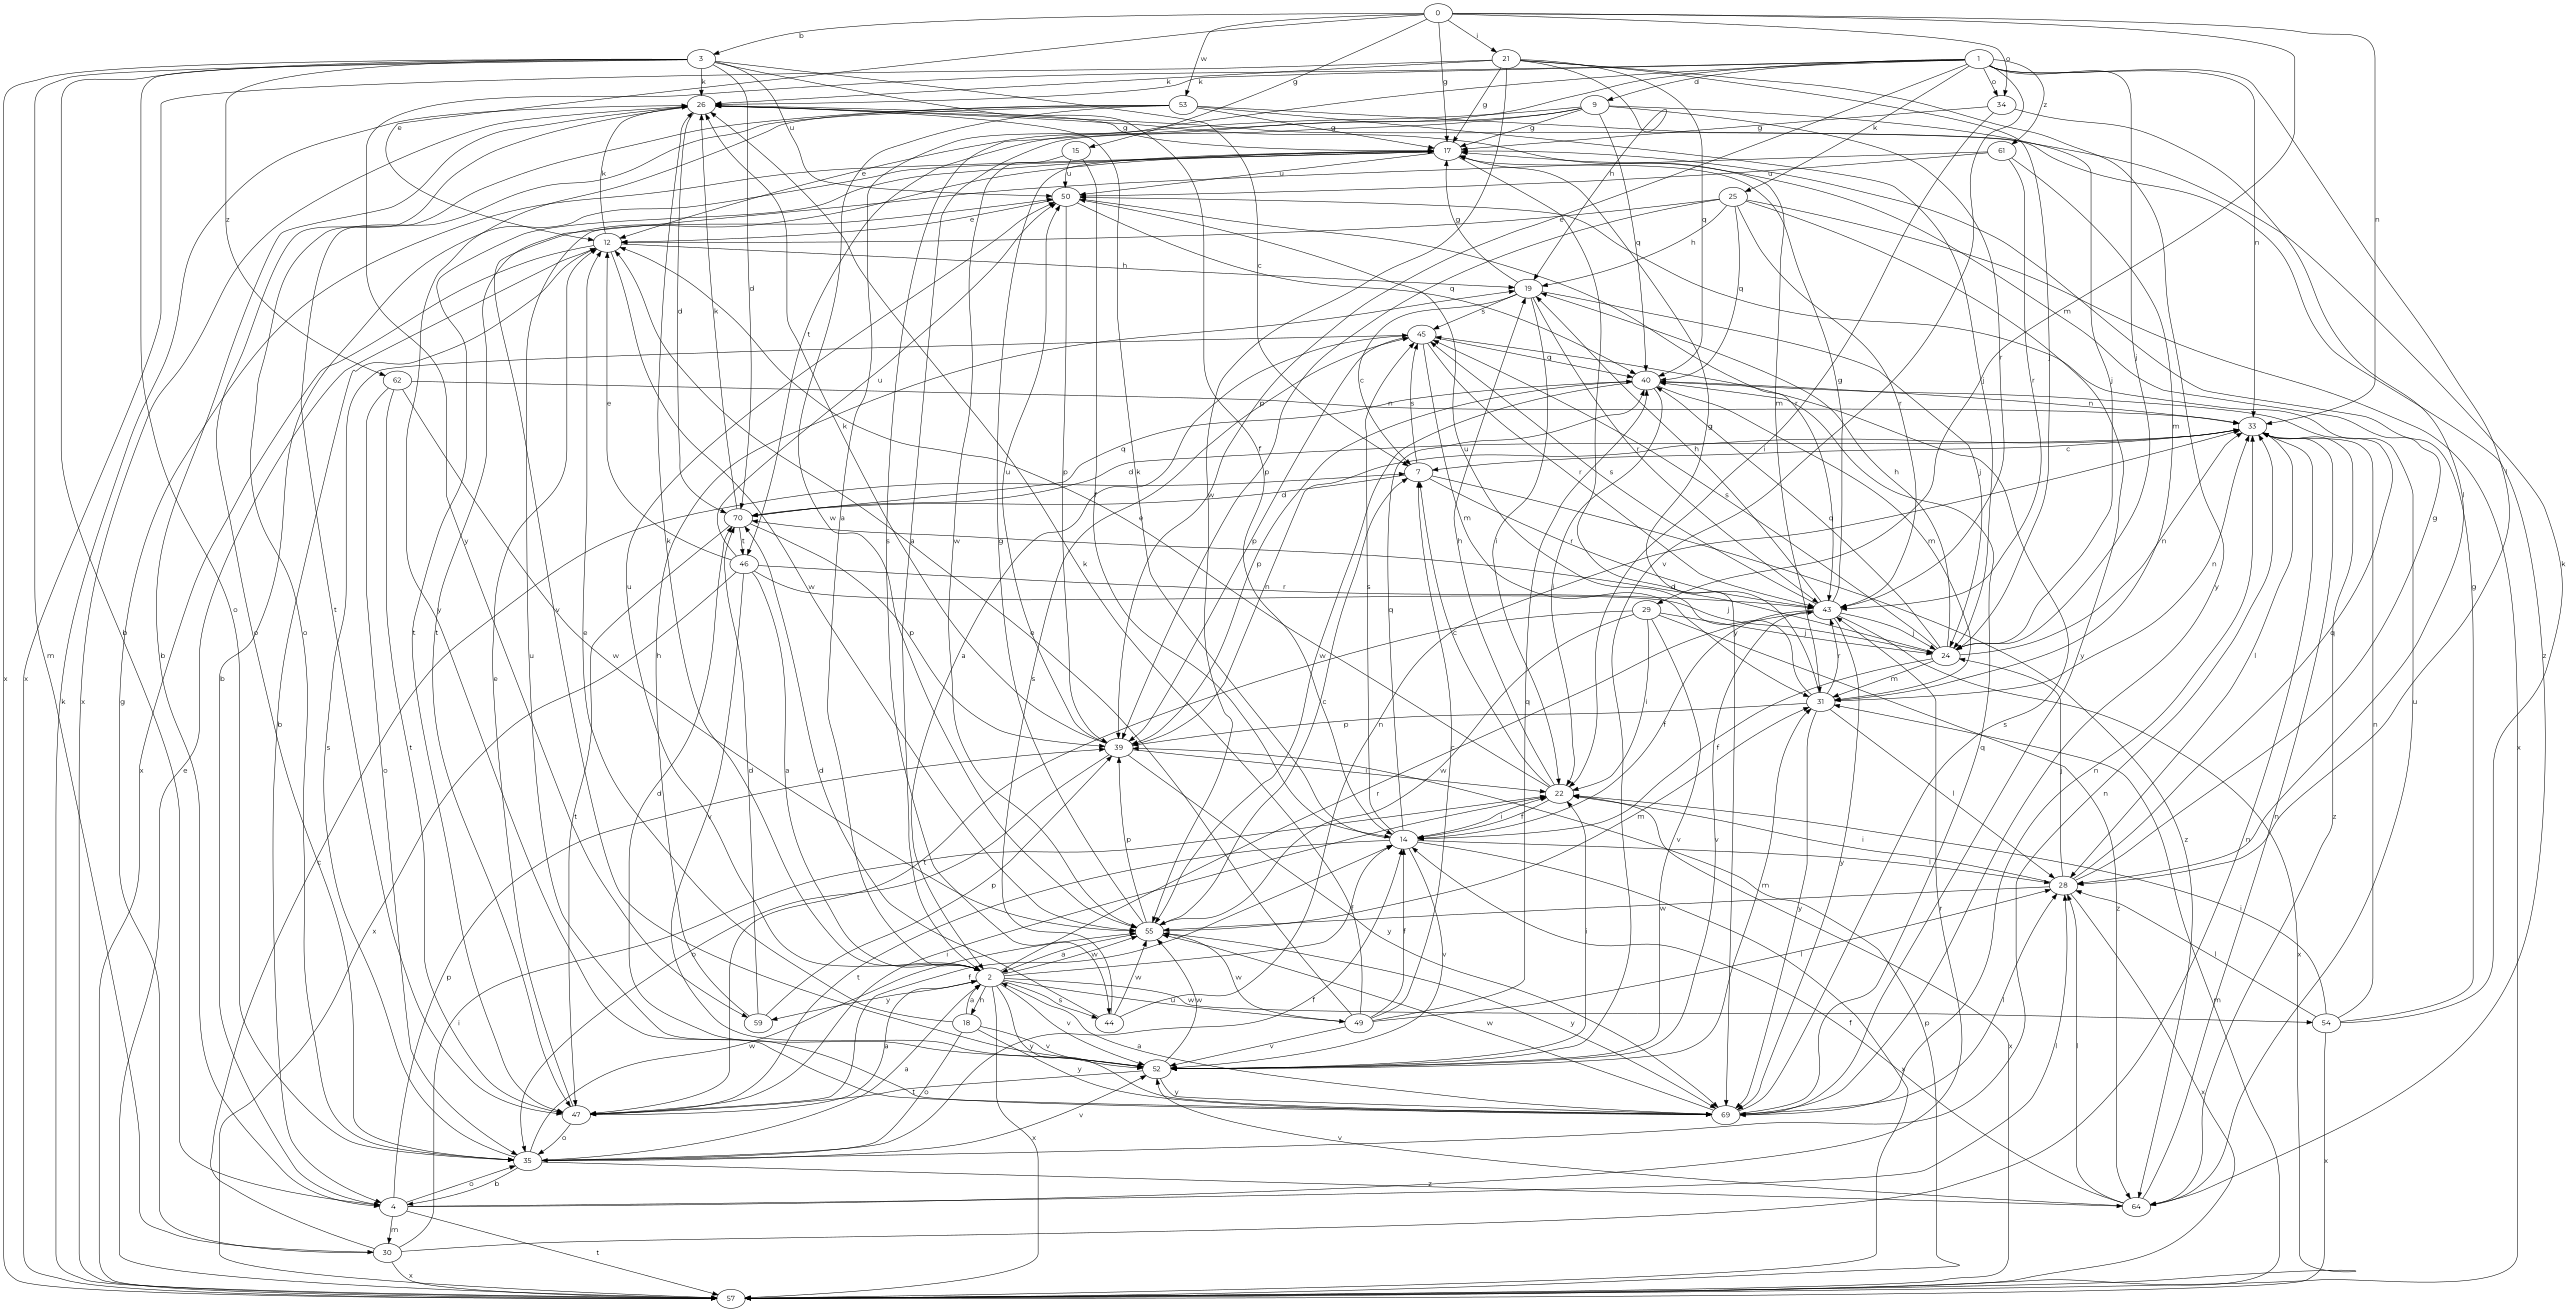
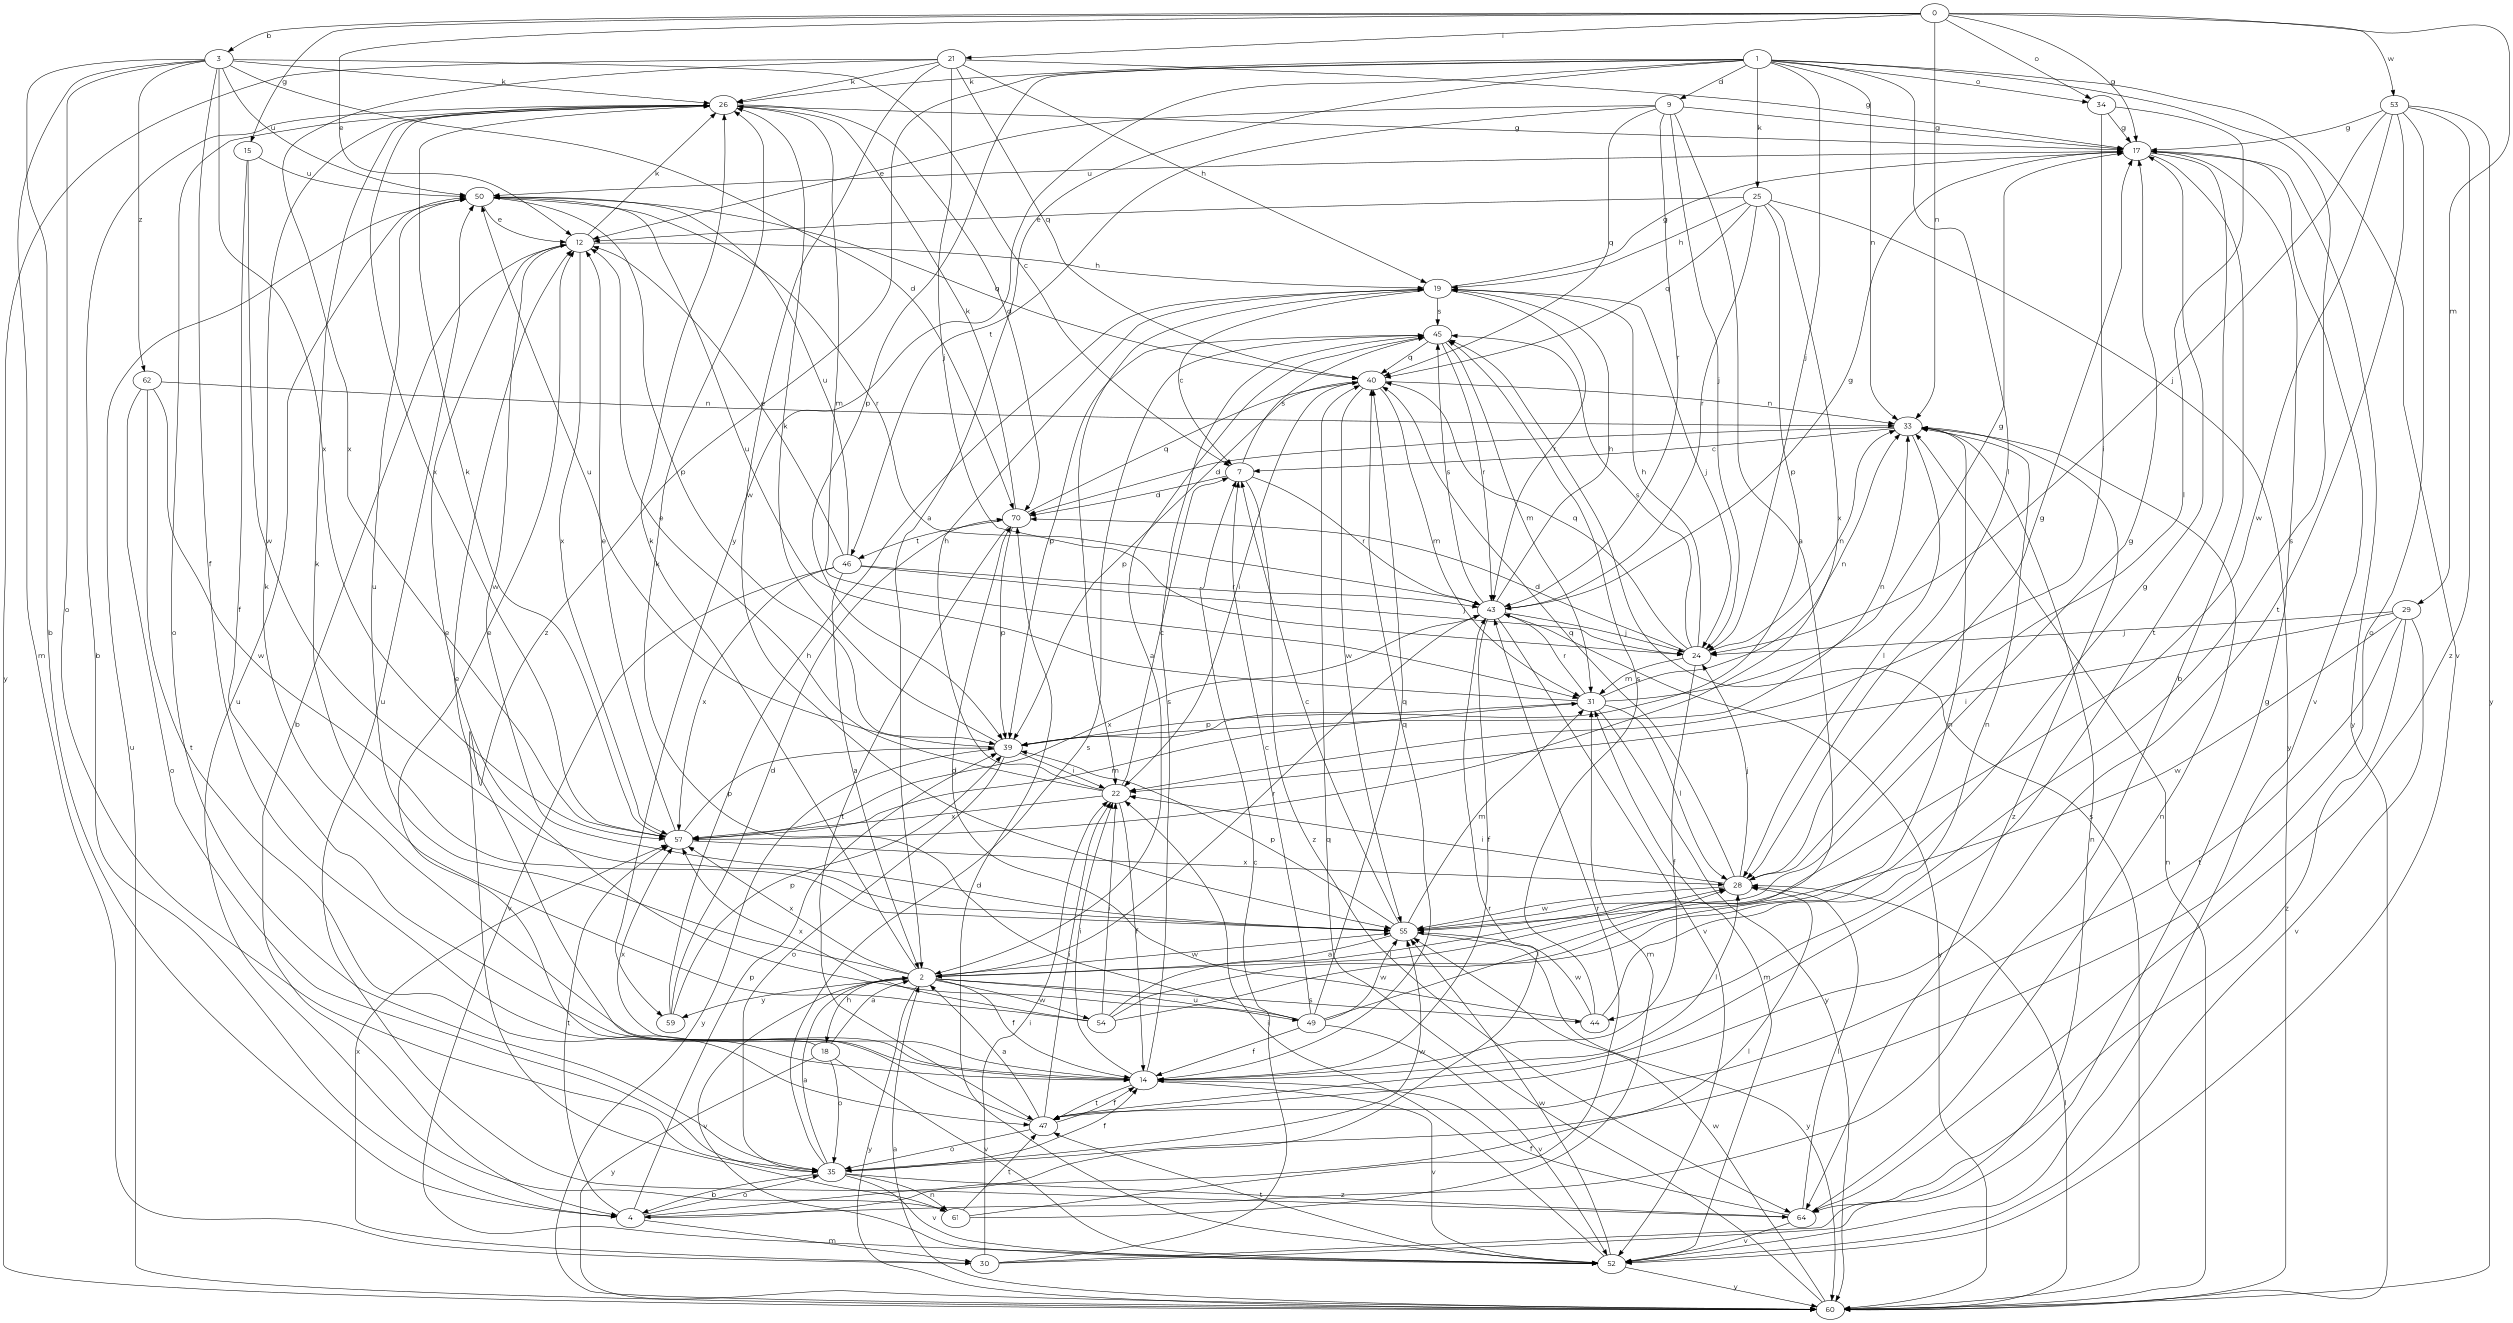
(1726, 1115) -> (1830, 1310)
(1646, 1132) -> (894, 1183)
(2044, 1275) -> (1205, 865)
